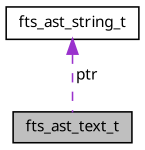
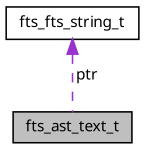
(73, 23) -> (73, 23)
